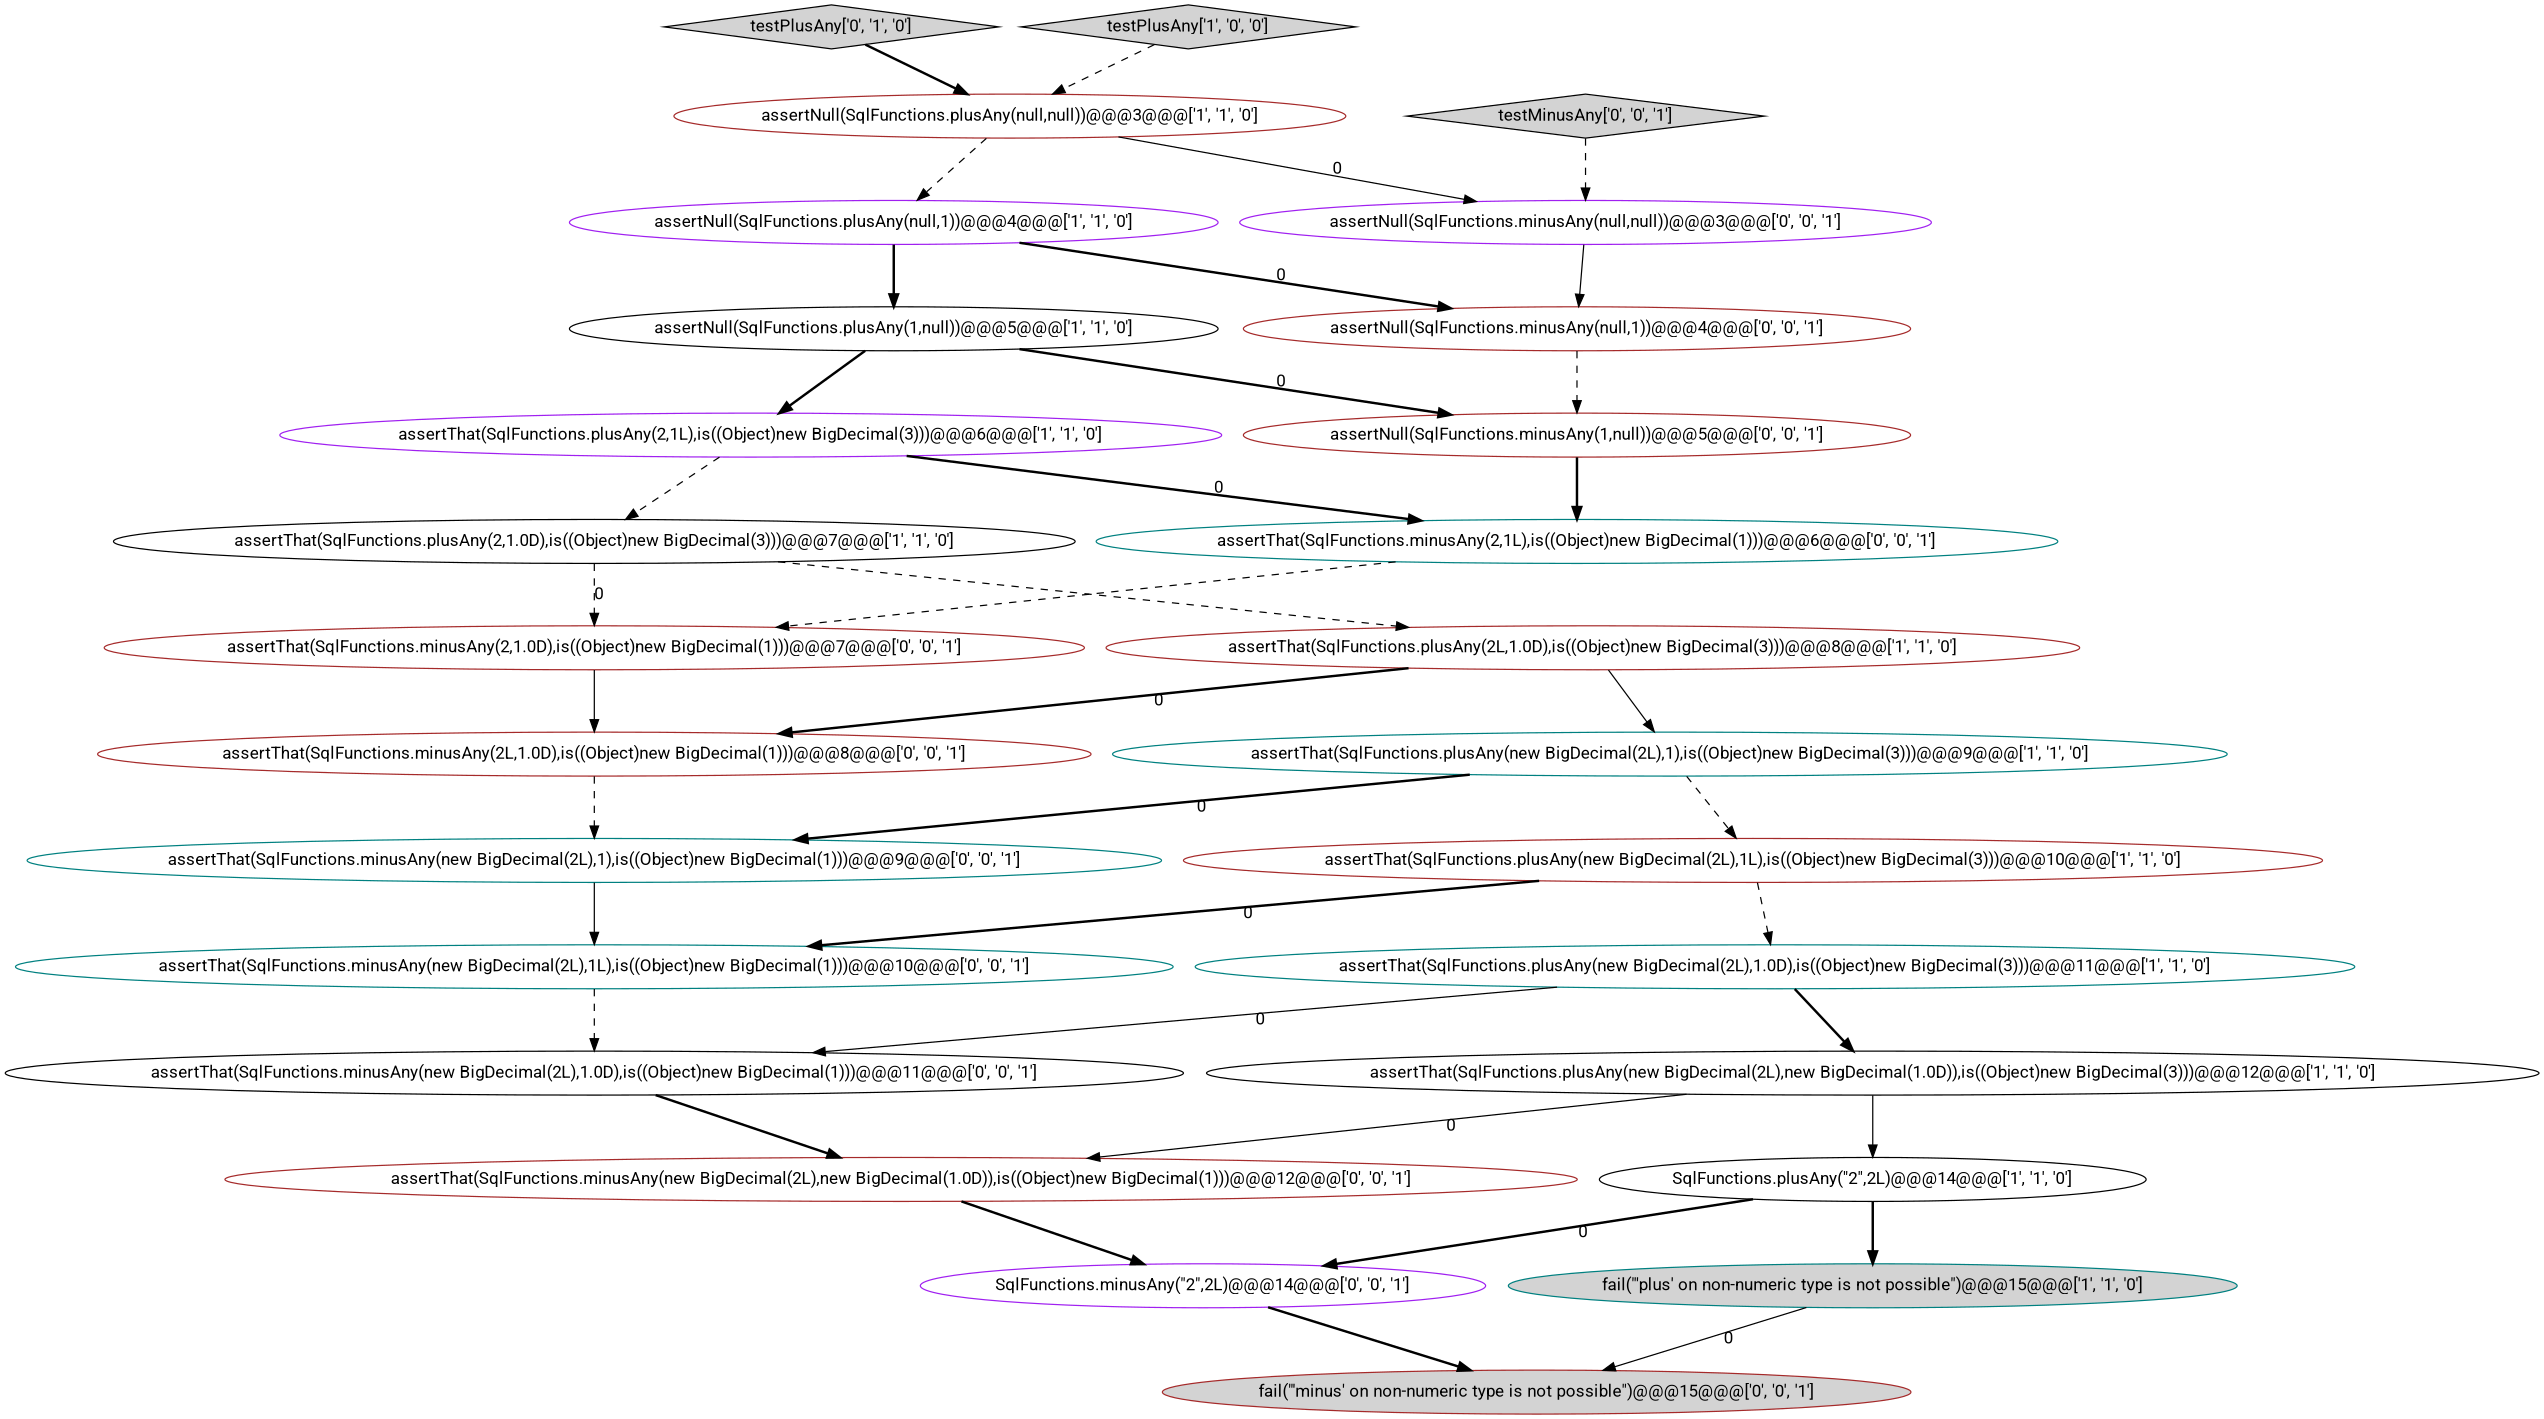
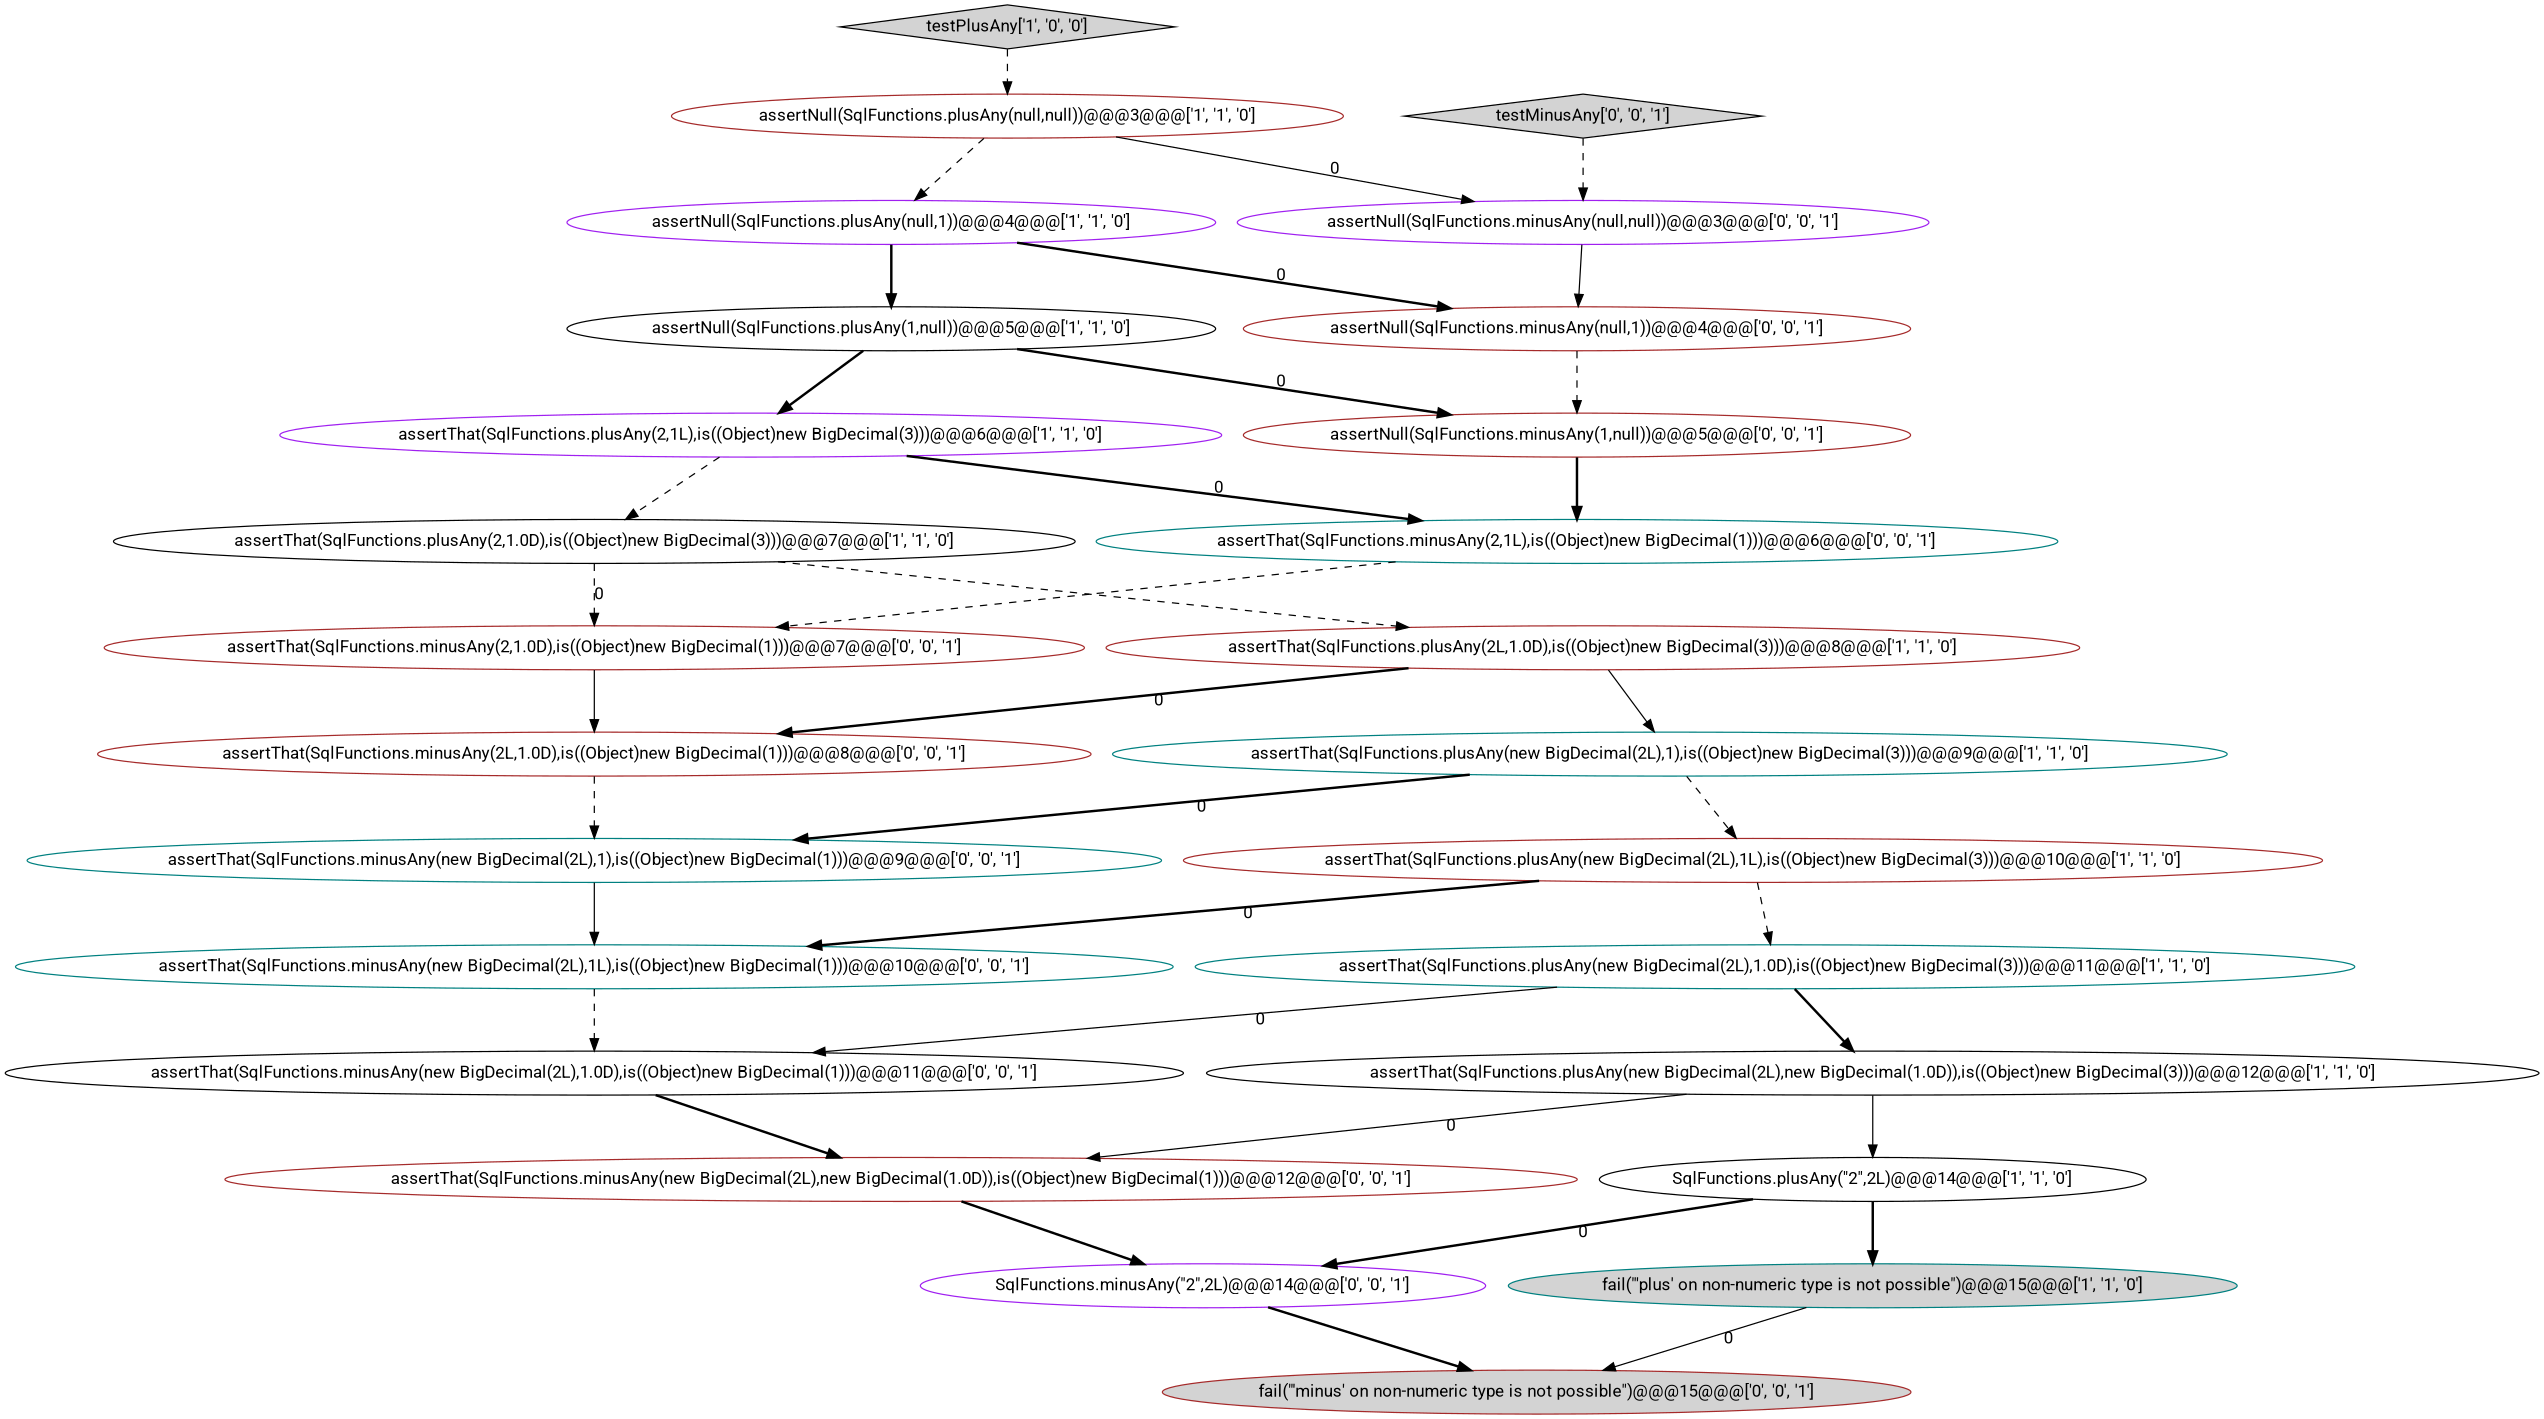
(831, 27) -> none
